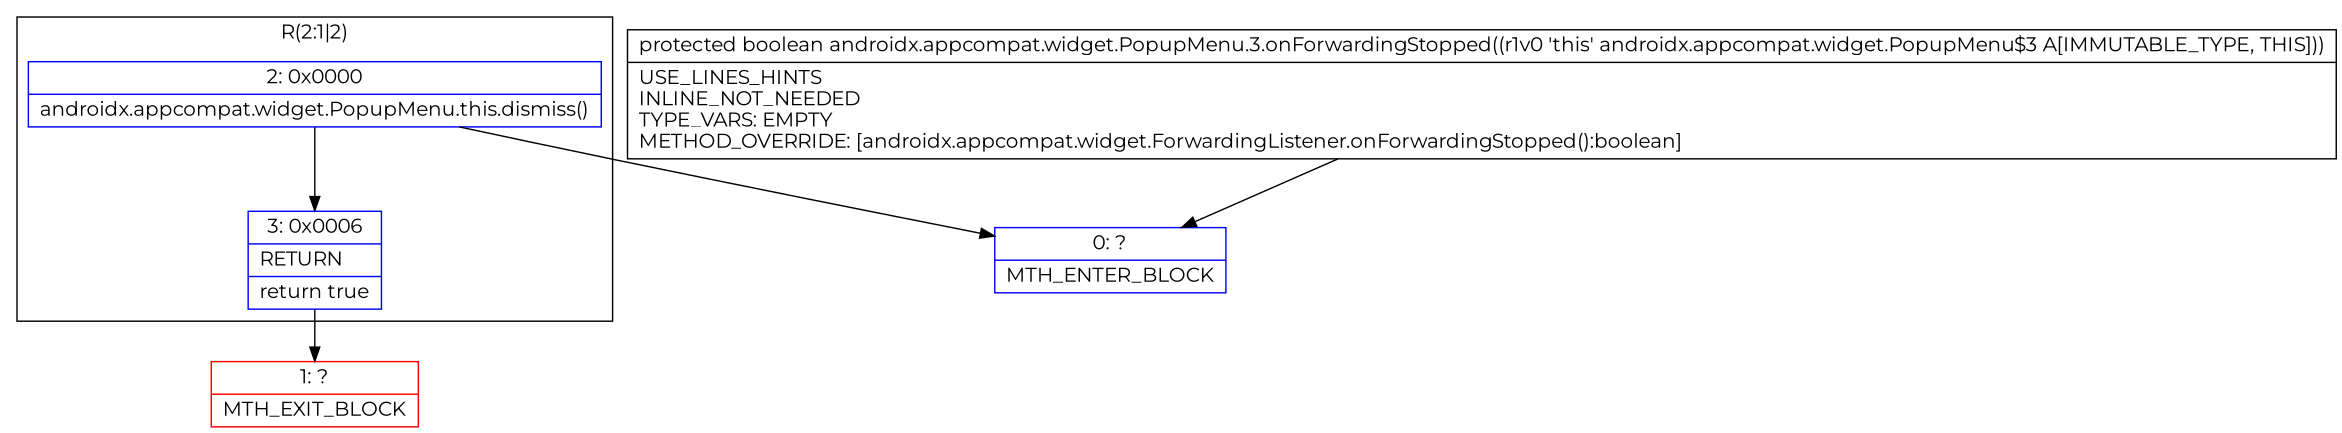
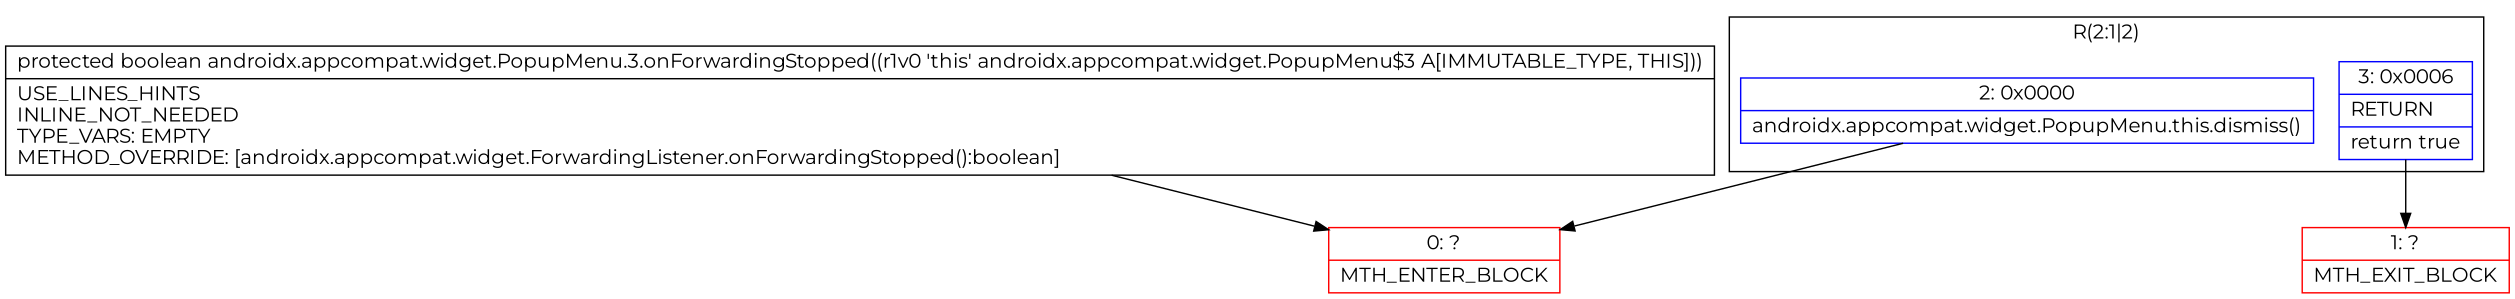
(315, 162) -> none
(1110, 260) -> (1444, 260)
